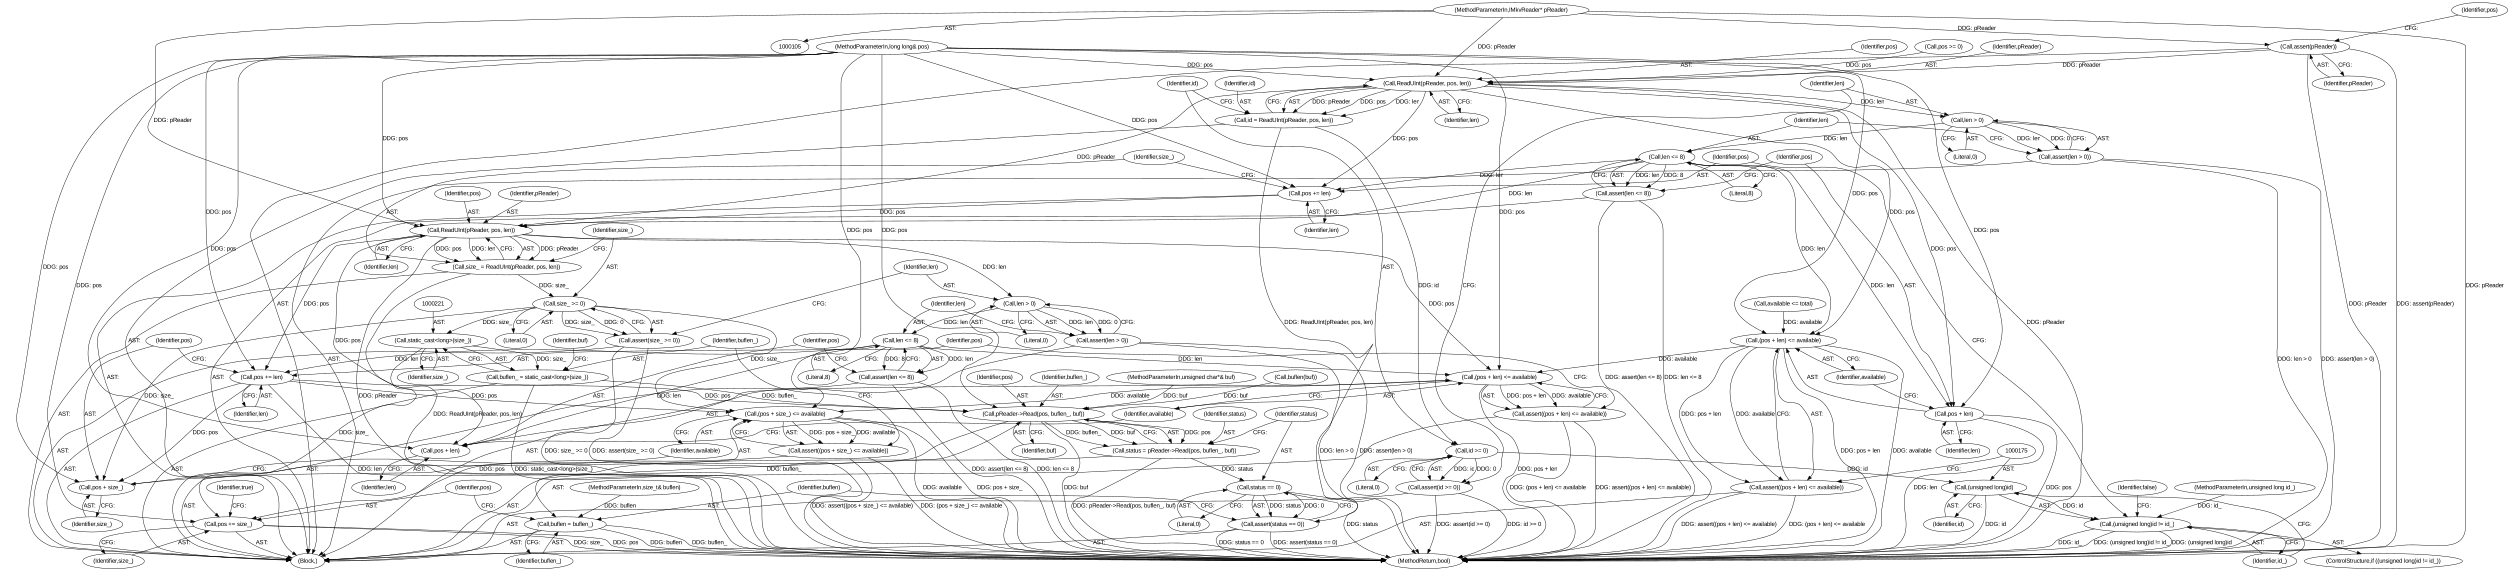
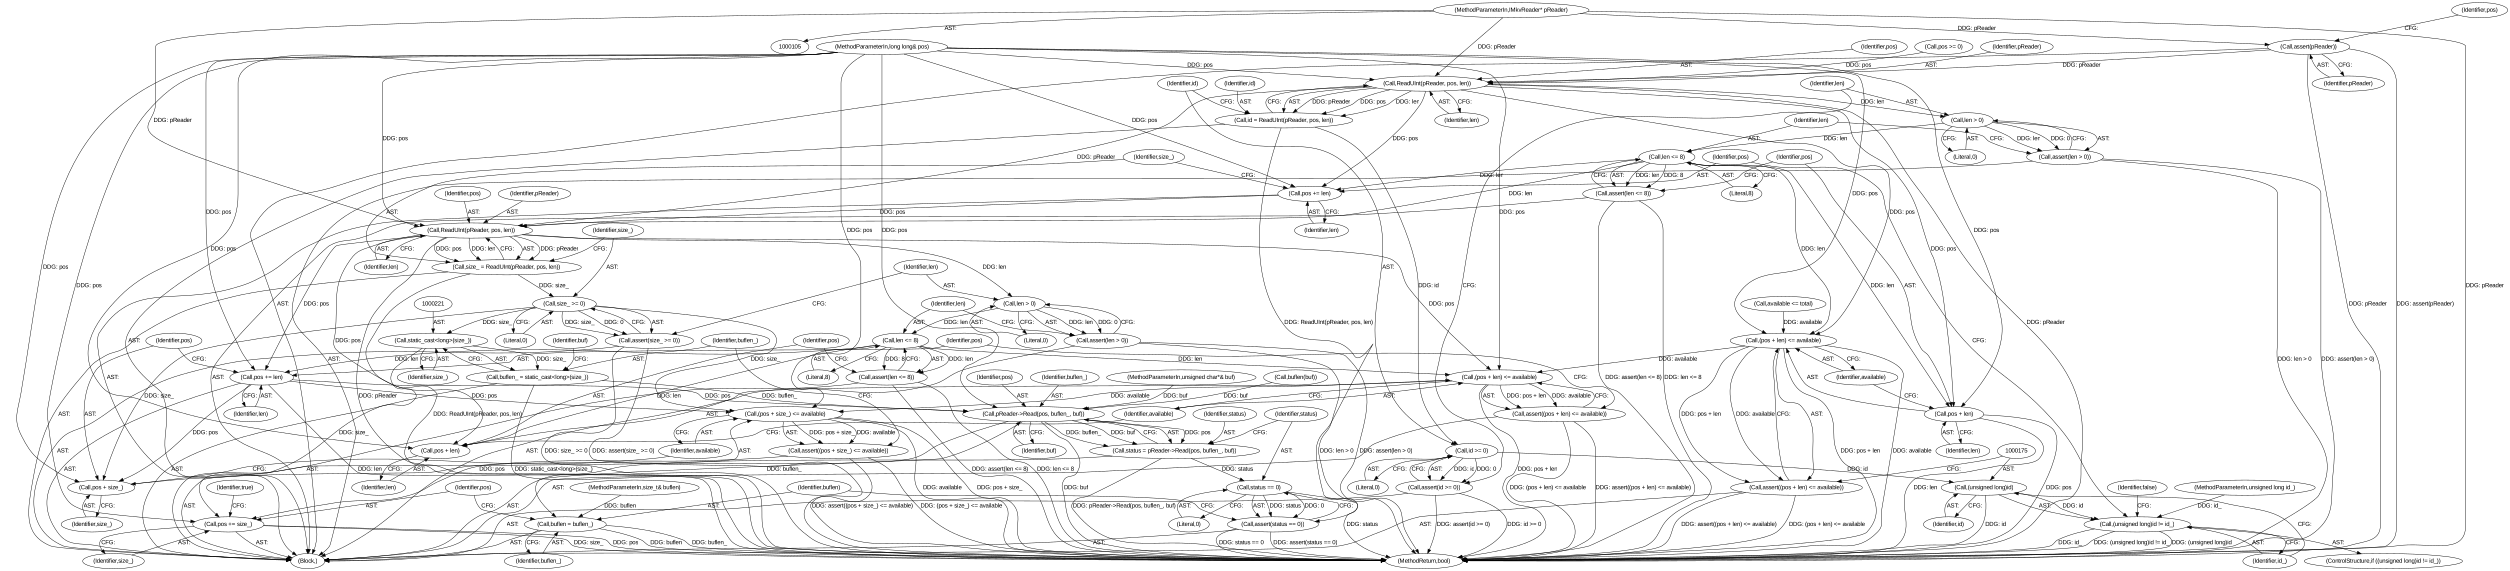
(749, 441) -> none
